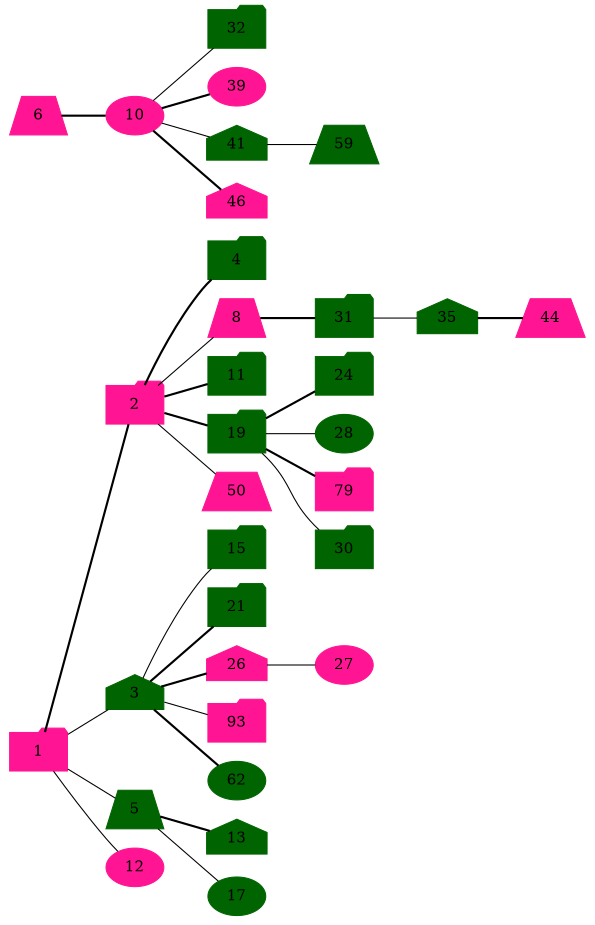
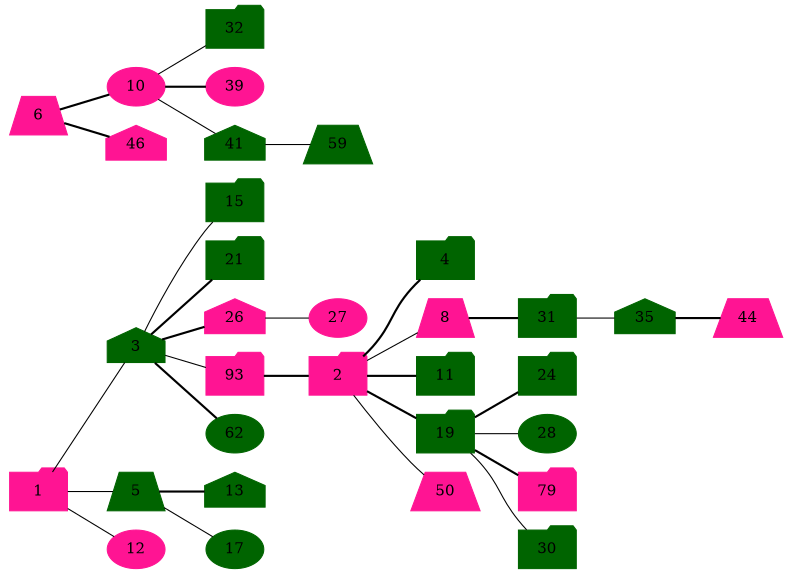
(187, 160) -> (87, 130)
(87, 578) -> (286, 376)
